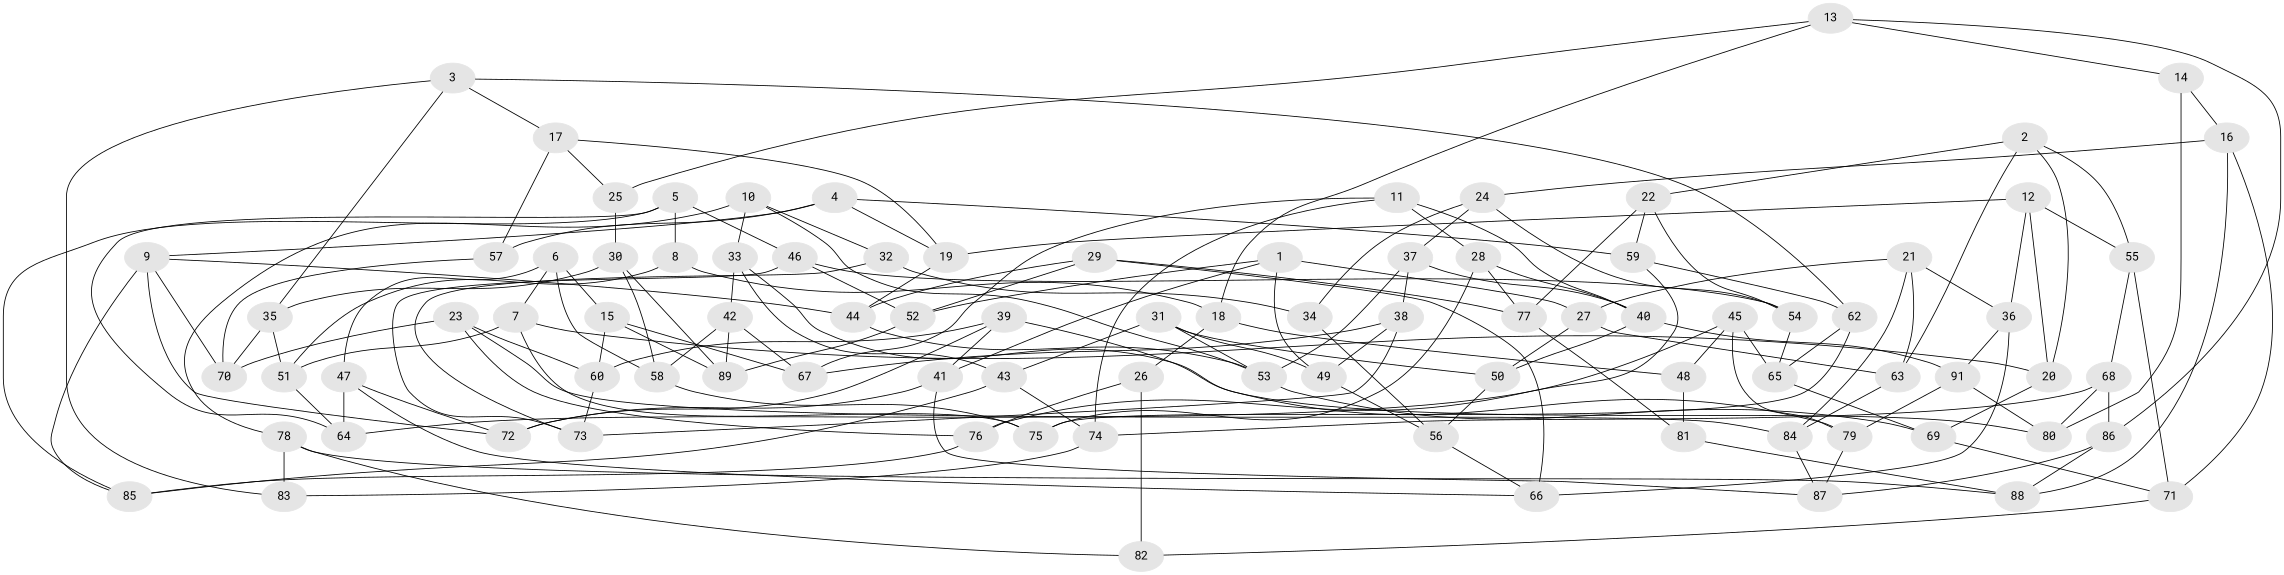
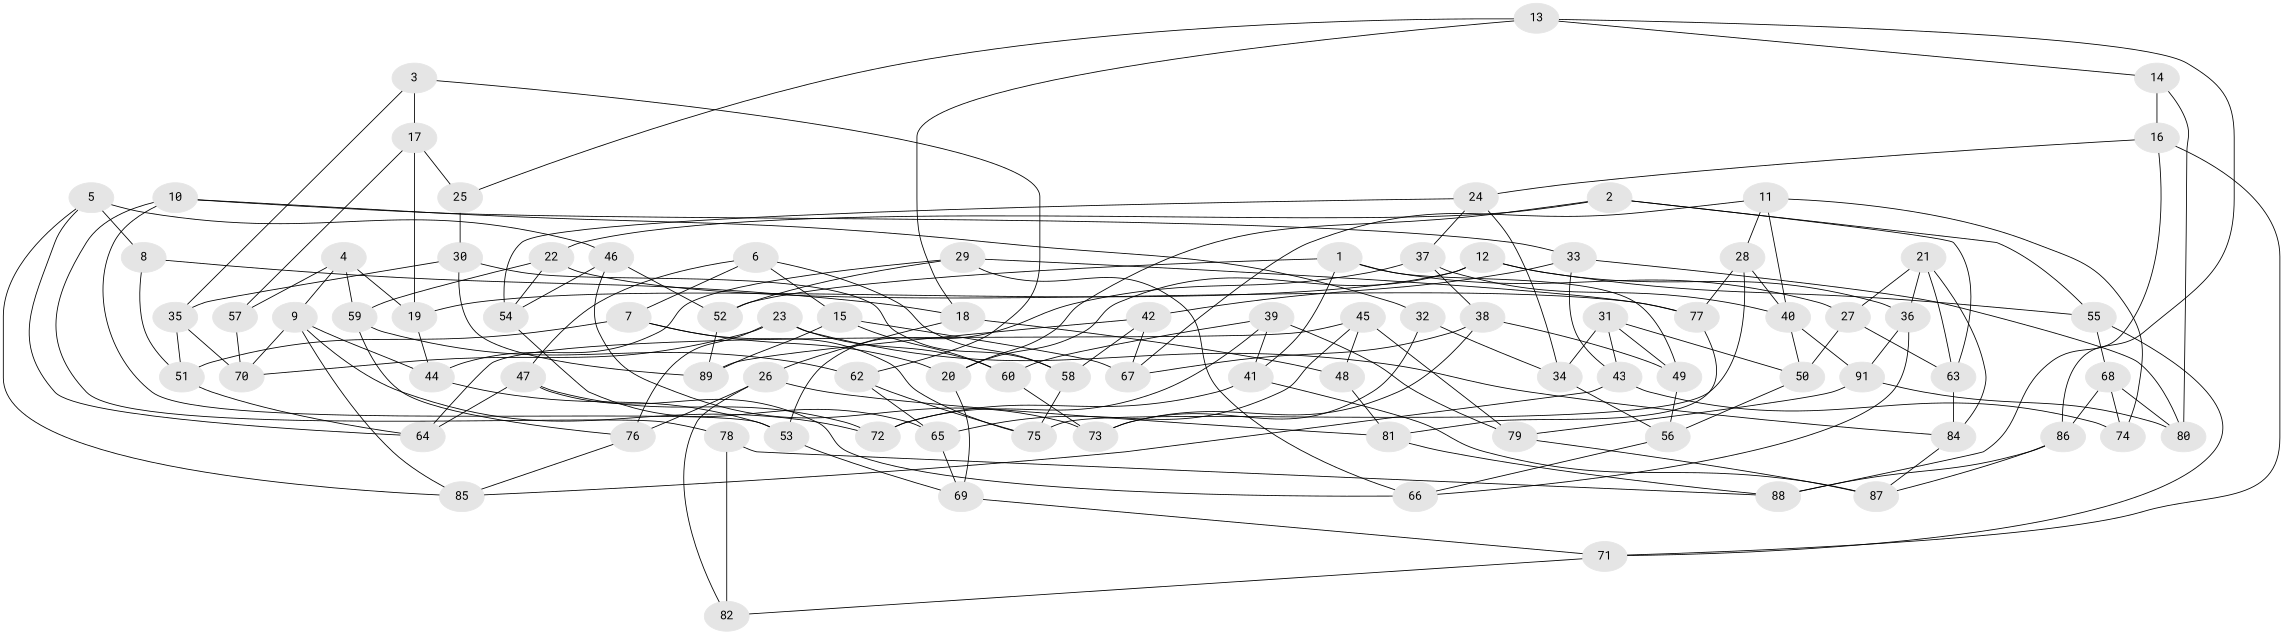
(1211, 347) -> (1580, 350)
none -> (1192, 424)
(284, 497) -> none
